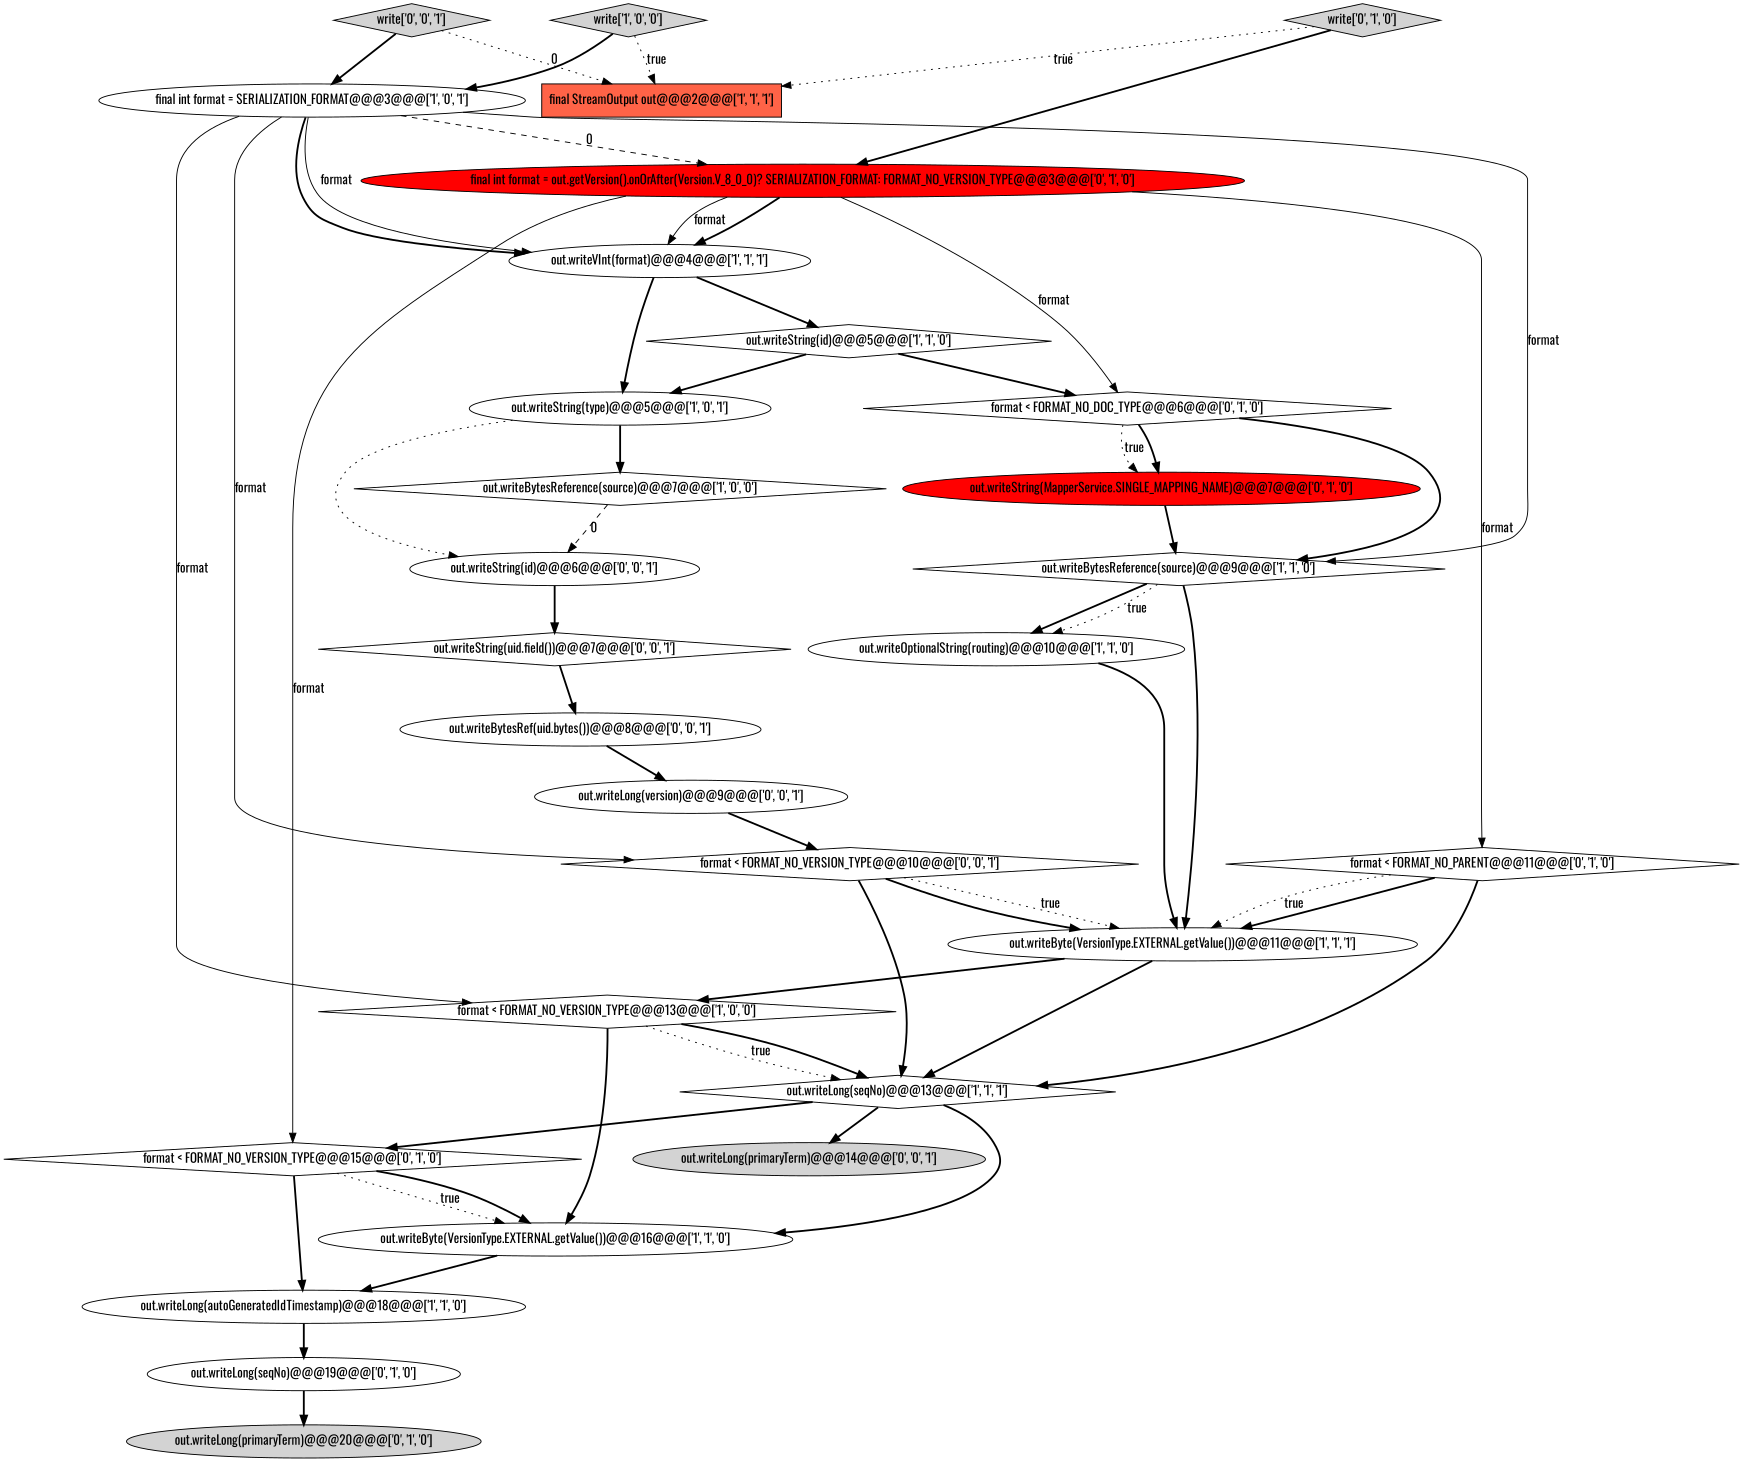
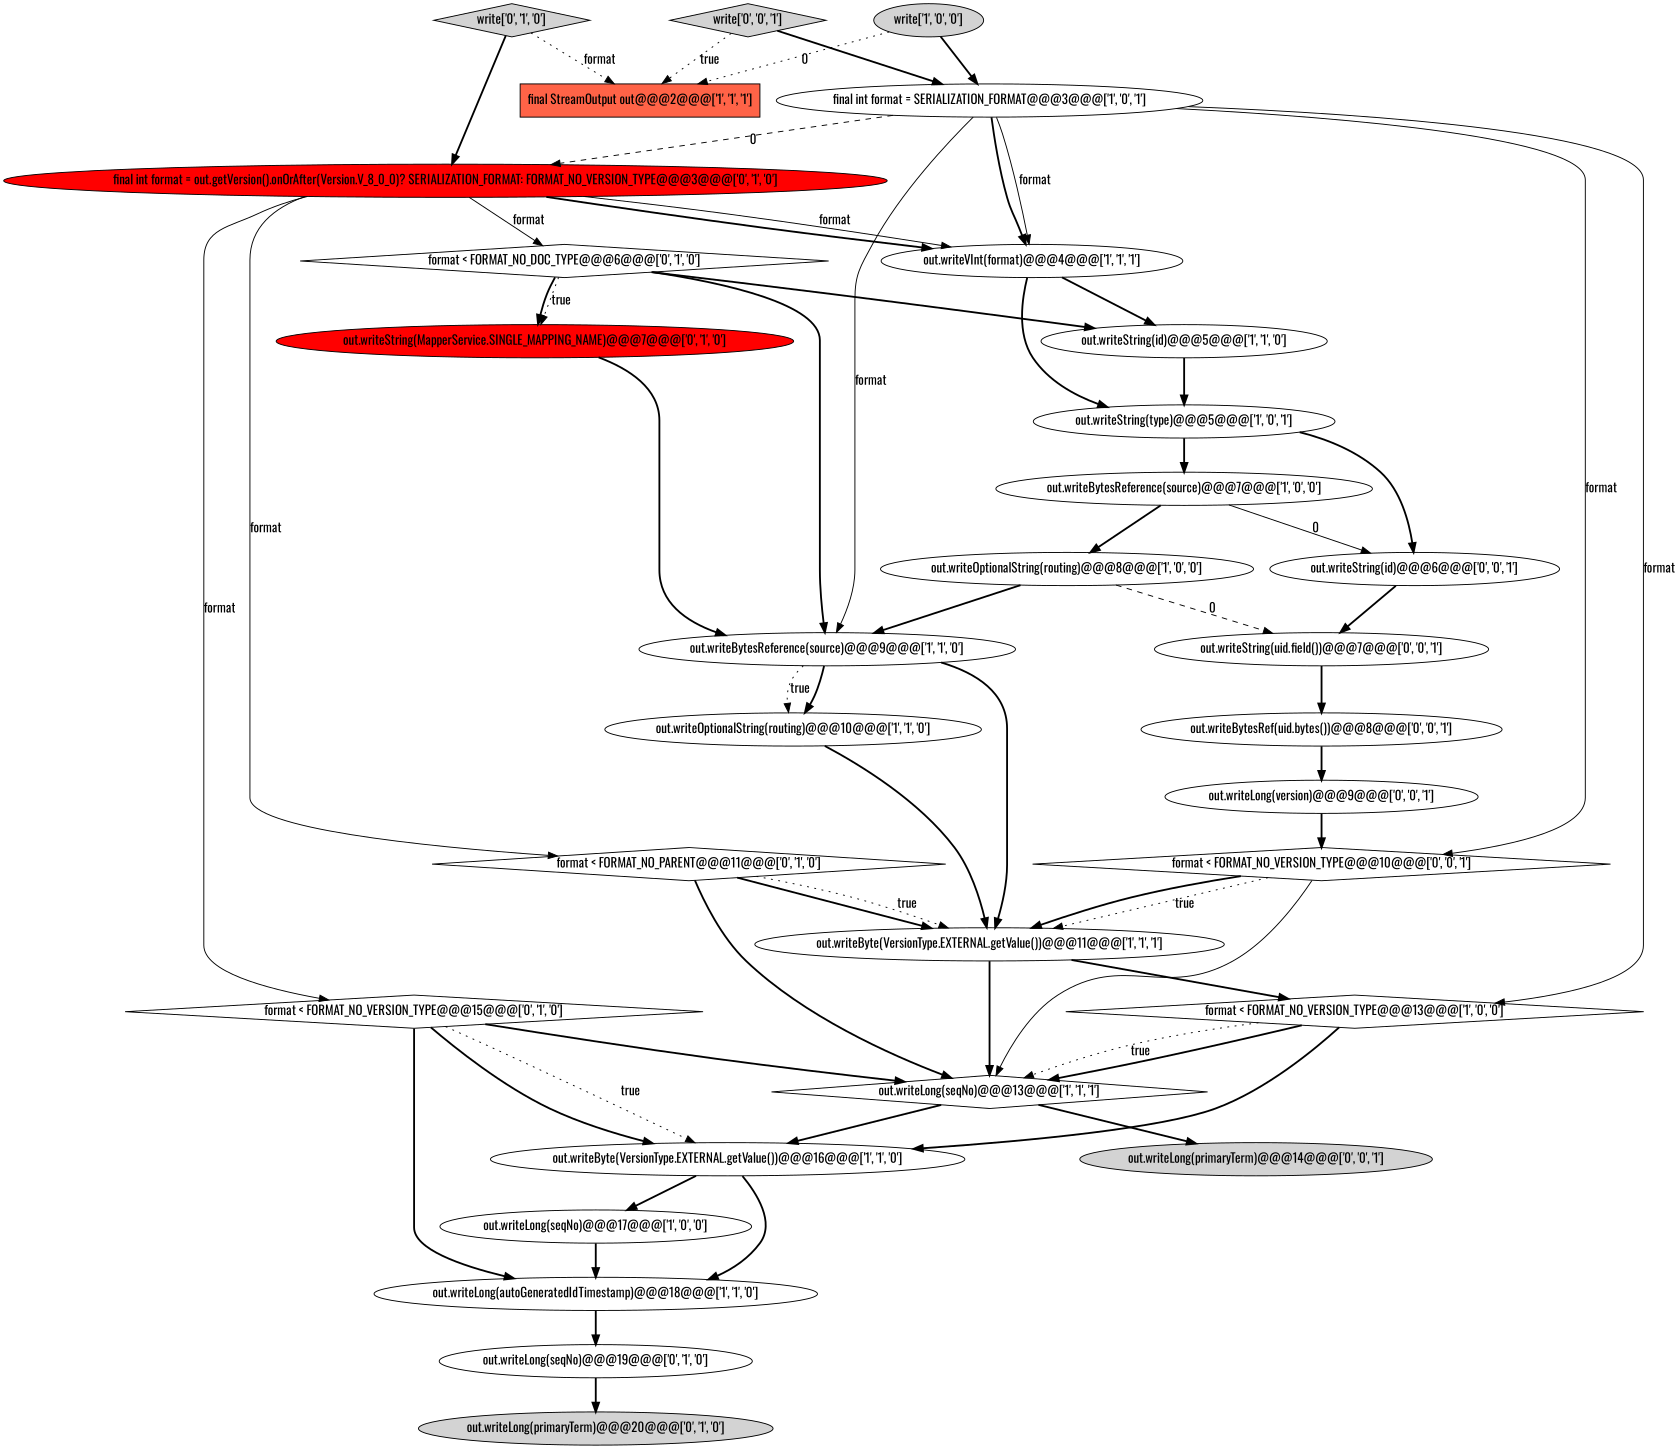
(628, 20) -> (929, 20)
(555, 60) -> (710, 60)
(657, 60) -> (805, 60)
(1064, 60) -> (600, 60)
(849, 341) -> (1184, 341)
(982, 373) -> (868, 299)
(352, 466) -> (1376, 468)
(620, 489) -> (1184, 489)
(591, 525) -> (1295, 527)
none -> (1067, 569)
(1179, 569) -> (827, 649)
(555, 649) -> (1322, 649)
(898, 970) -> (1126, 976)
(615, 1123) -> (690, 1055)
none -> (596, 1227)
